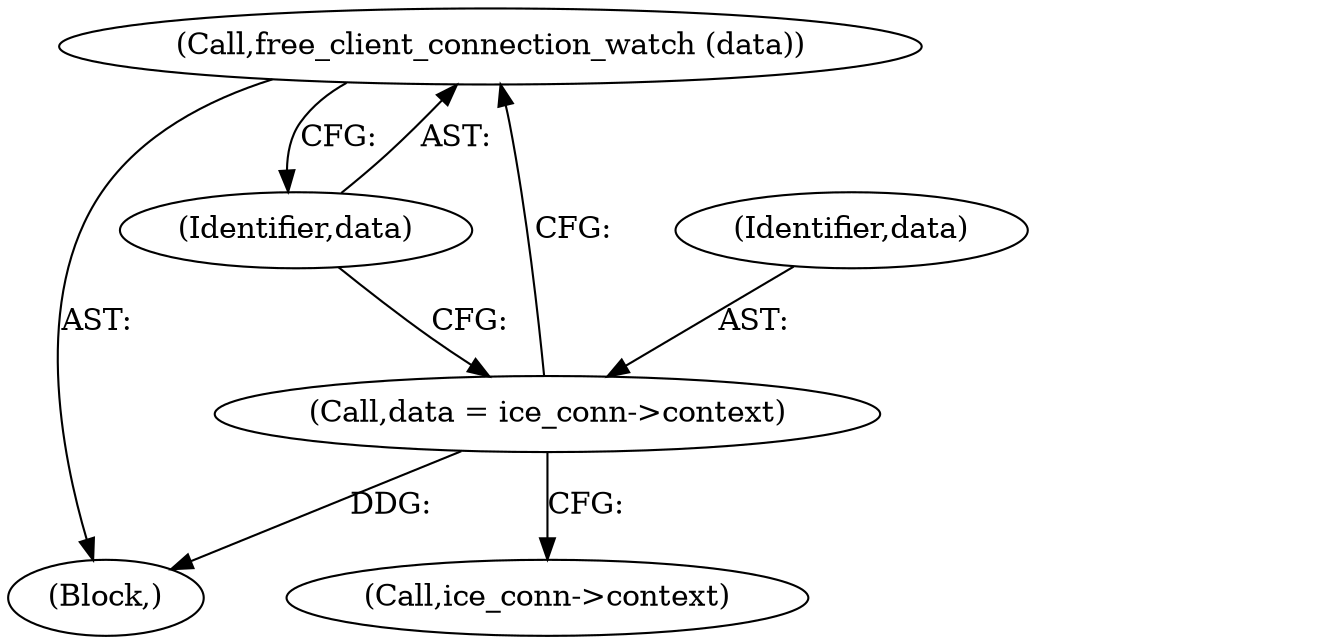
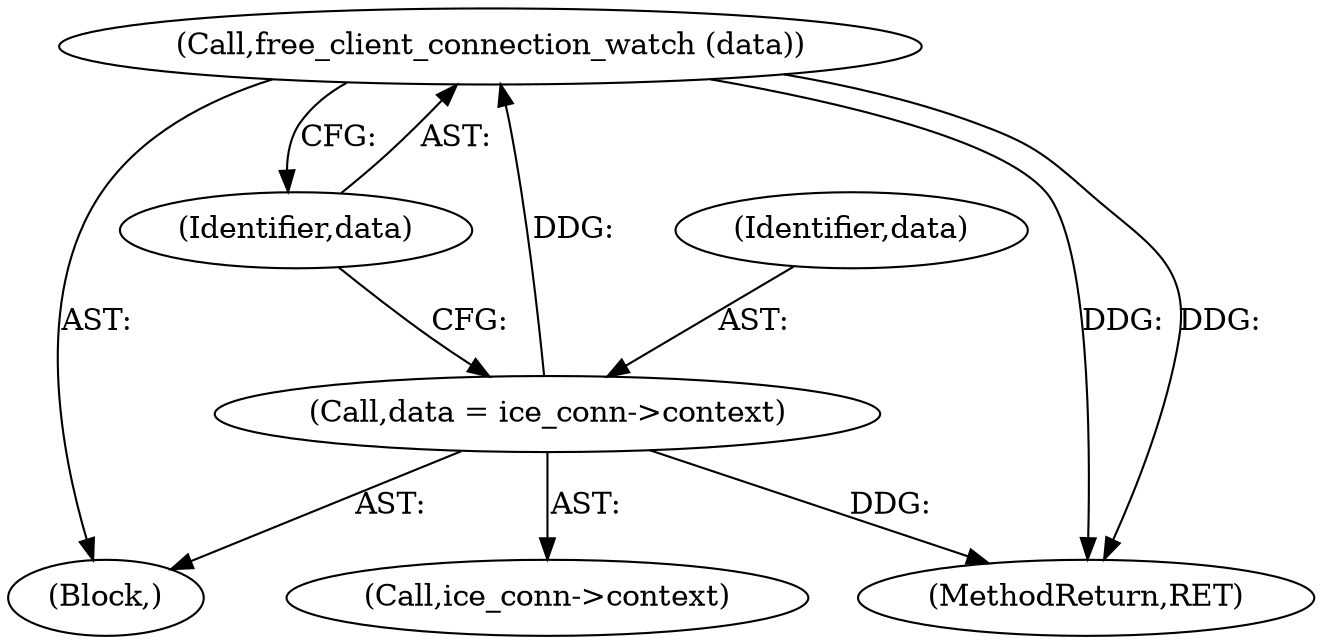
(578, 230) -> (578, 230)
(395, 506) -> (395, 506)
(591, 506) -> (591, 506)
none -> (1086, 598)
